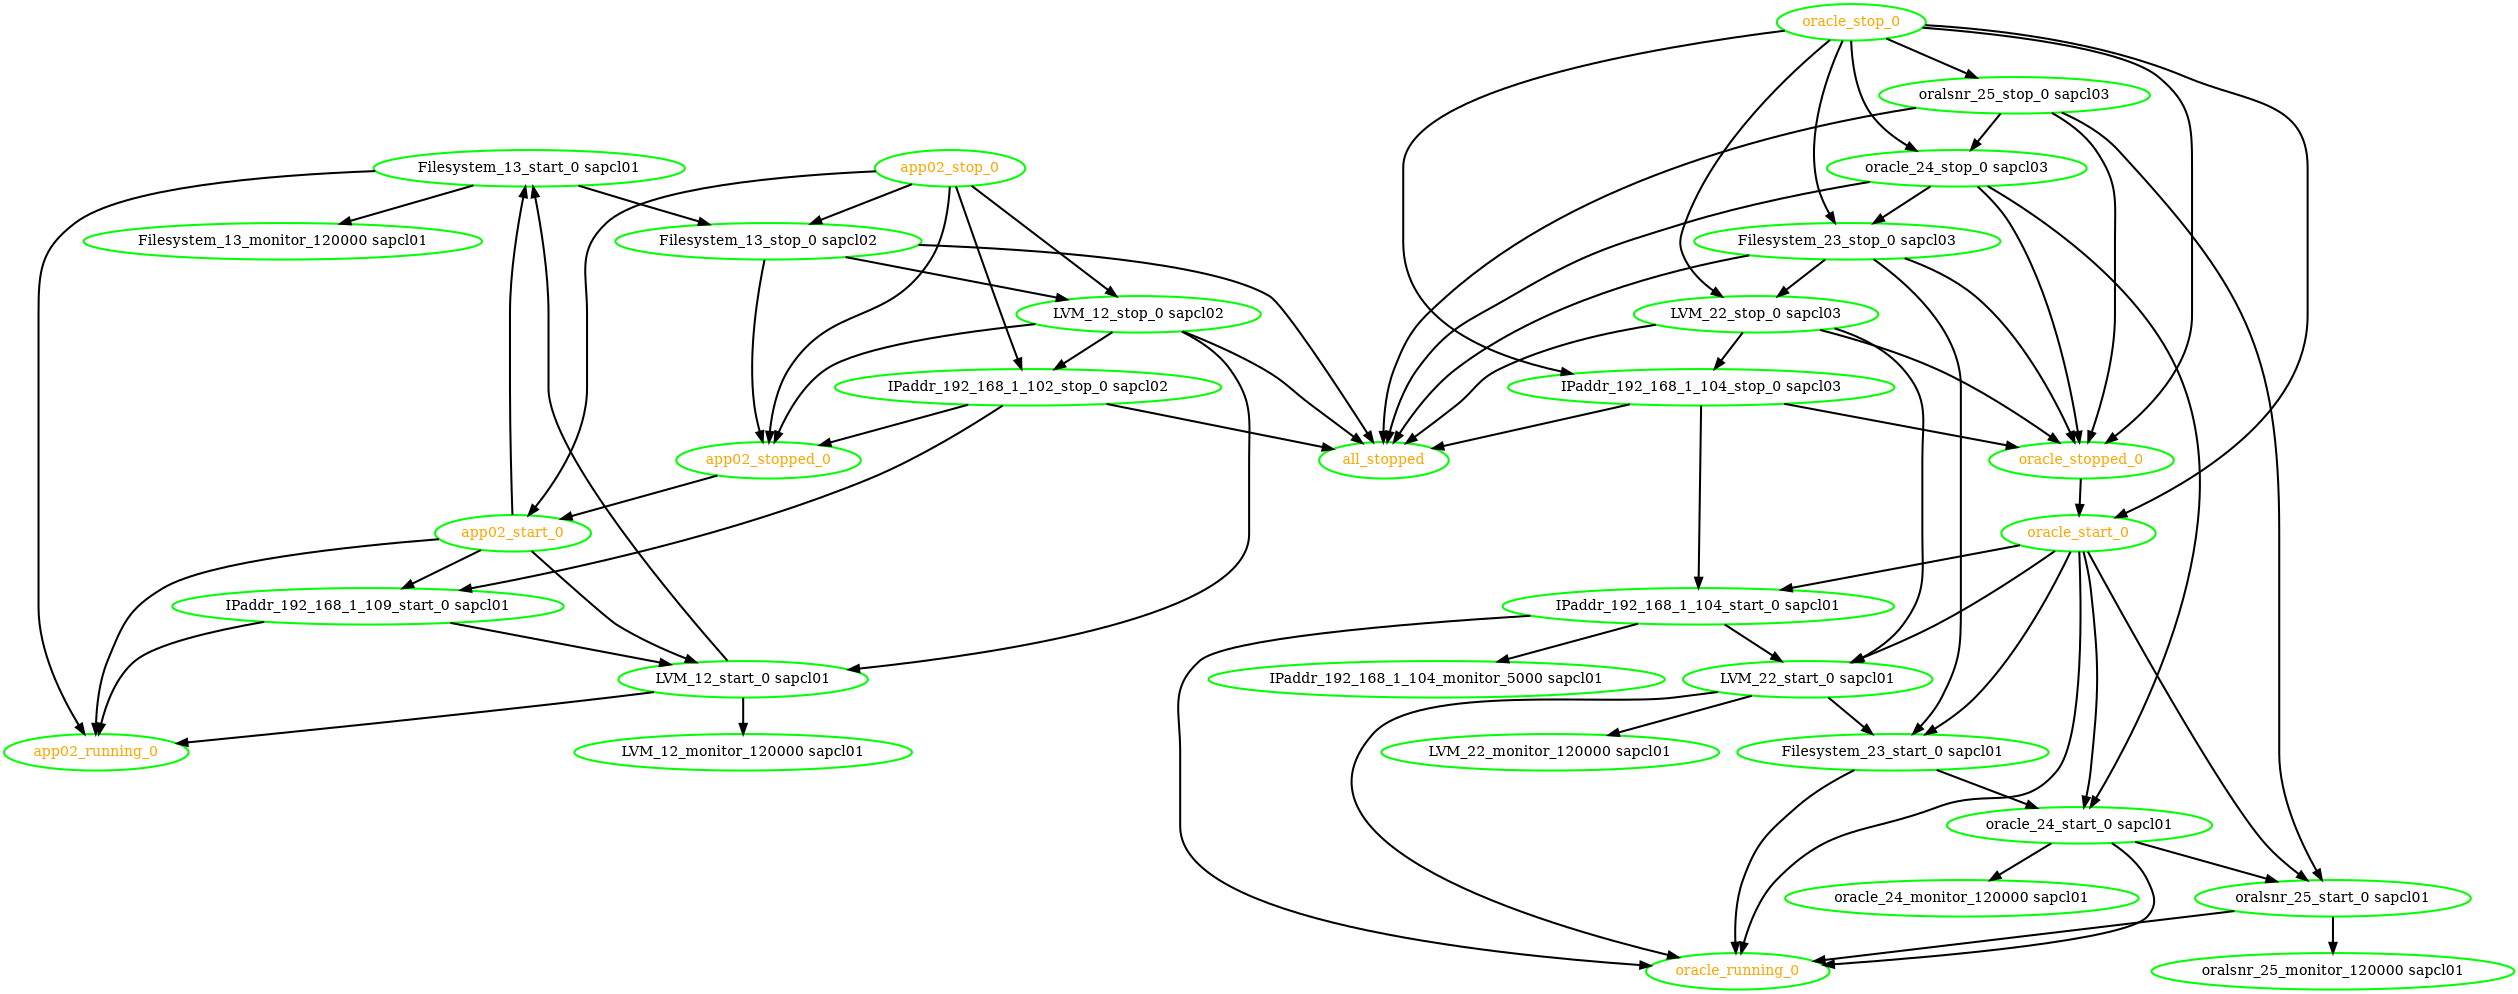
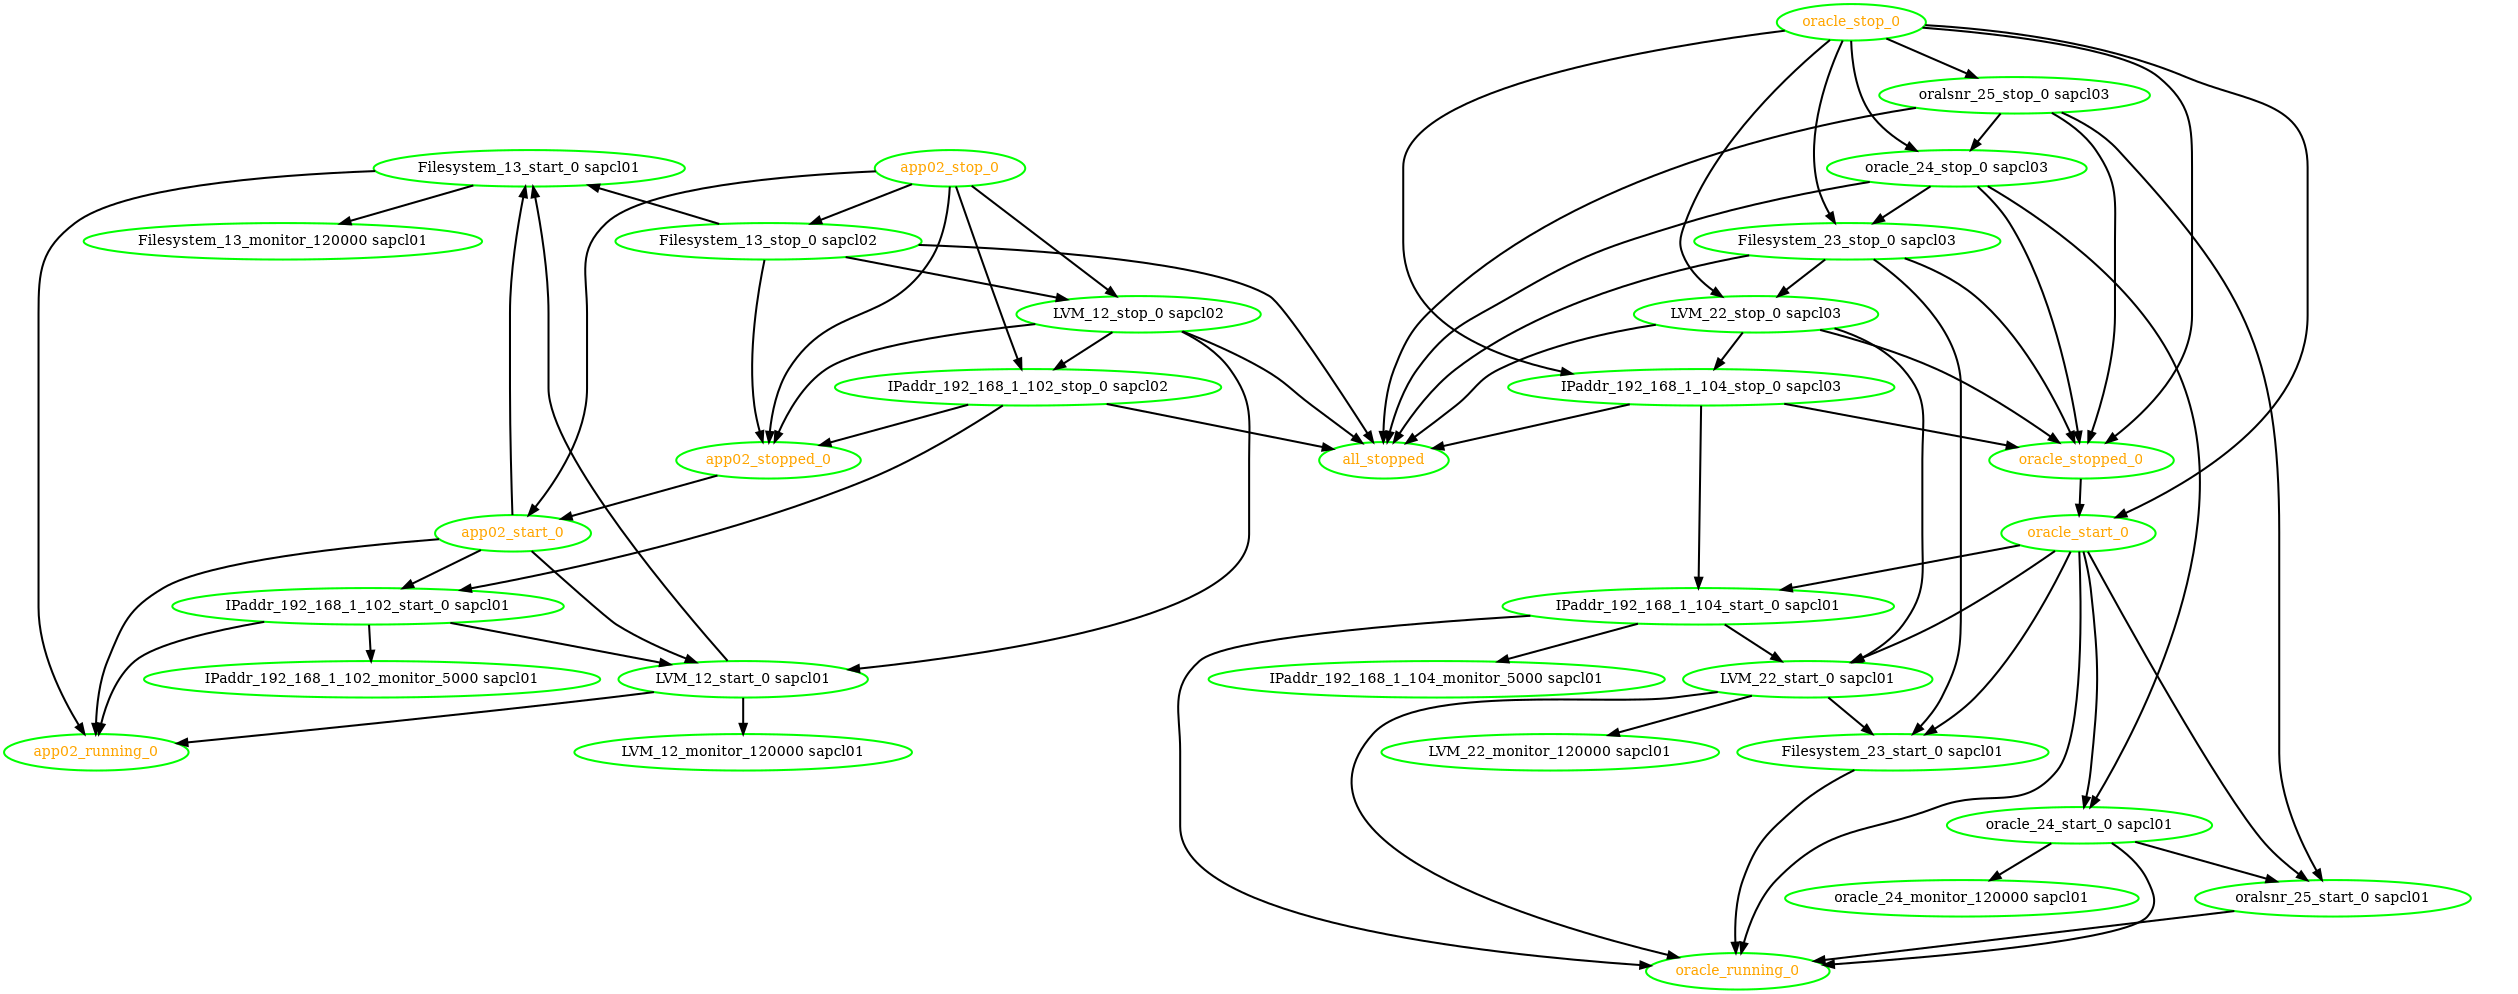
(630, 201) -> (659, 206)
(368, 606) -> (368, 606)
none -> (372, 679)
(1982, 787) -> none
(2333, 971) -> none
